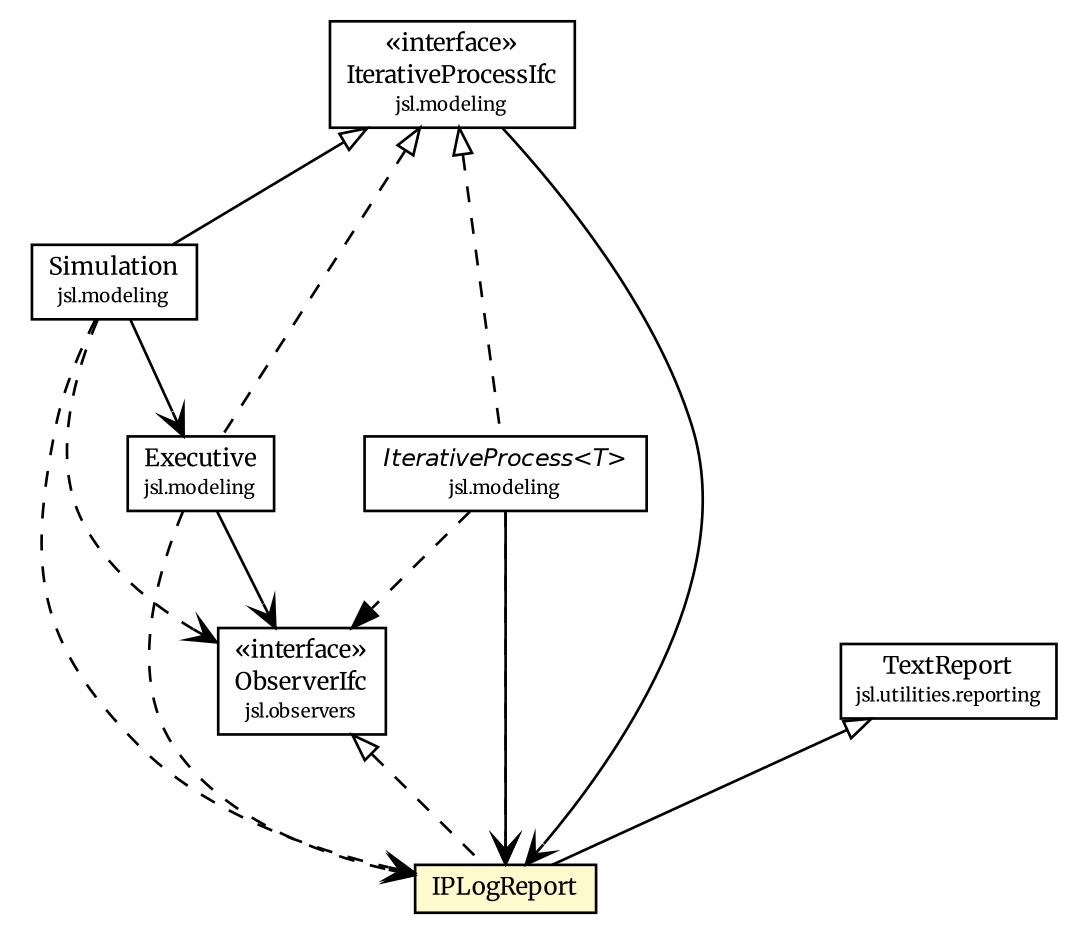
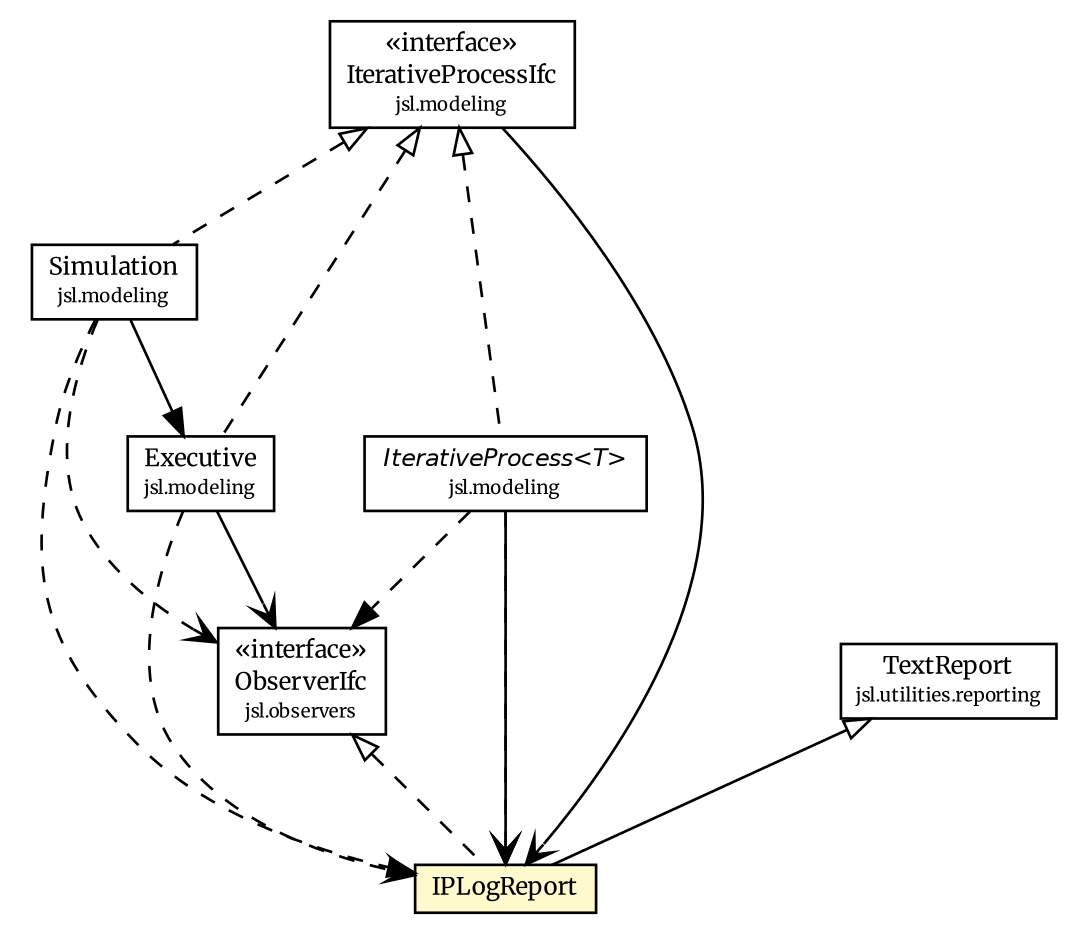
(258, 193) -> (258, 193)
(151, 366) -> (151, 366)
(81, 675) -> (81, 675)
